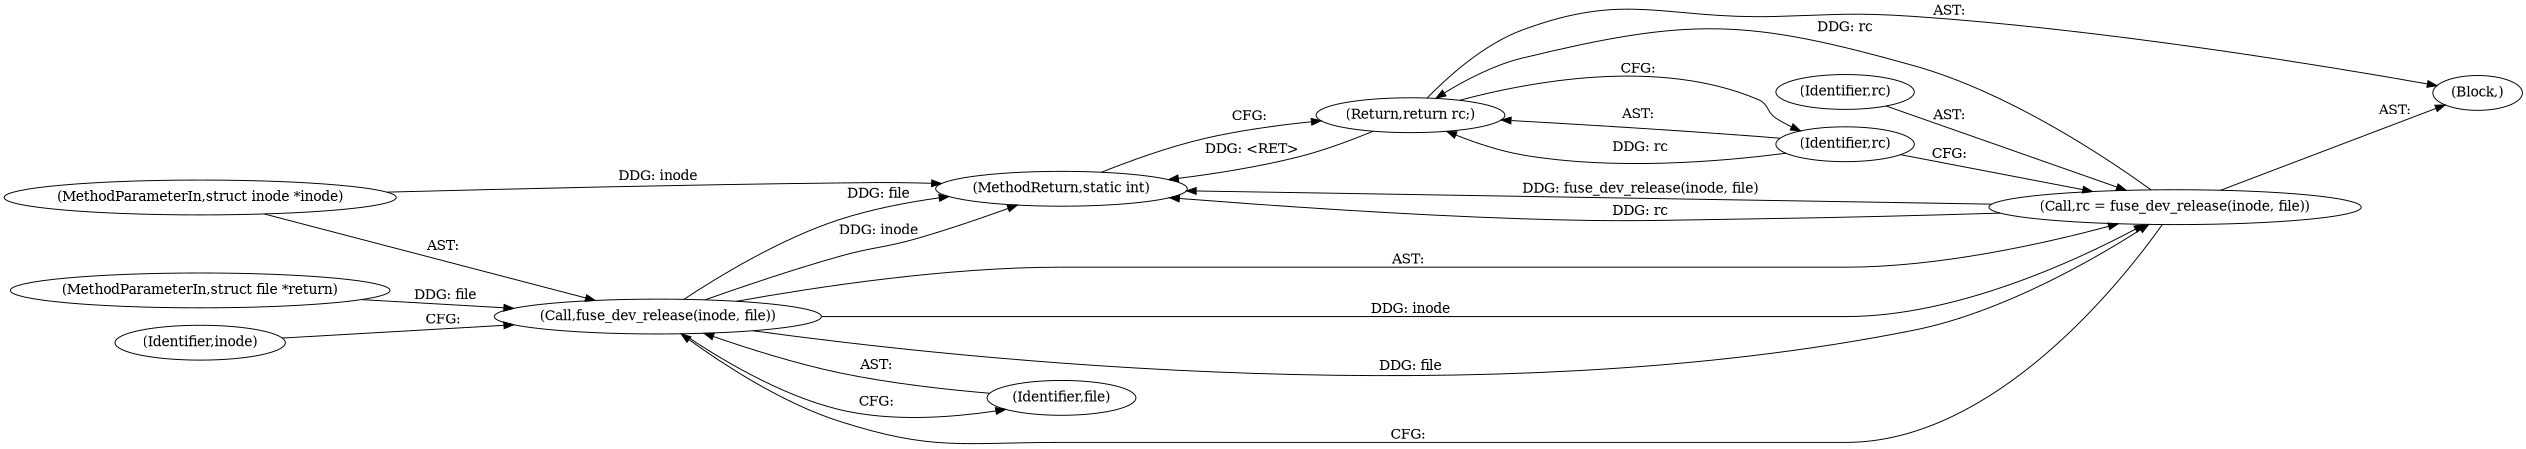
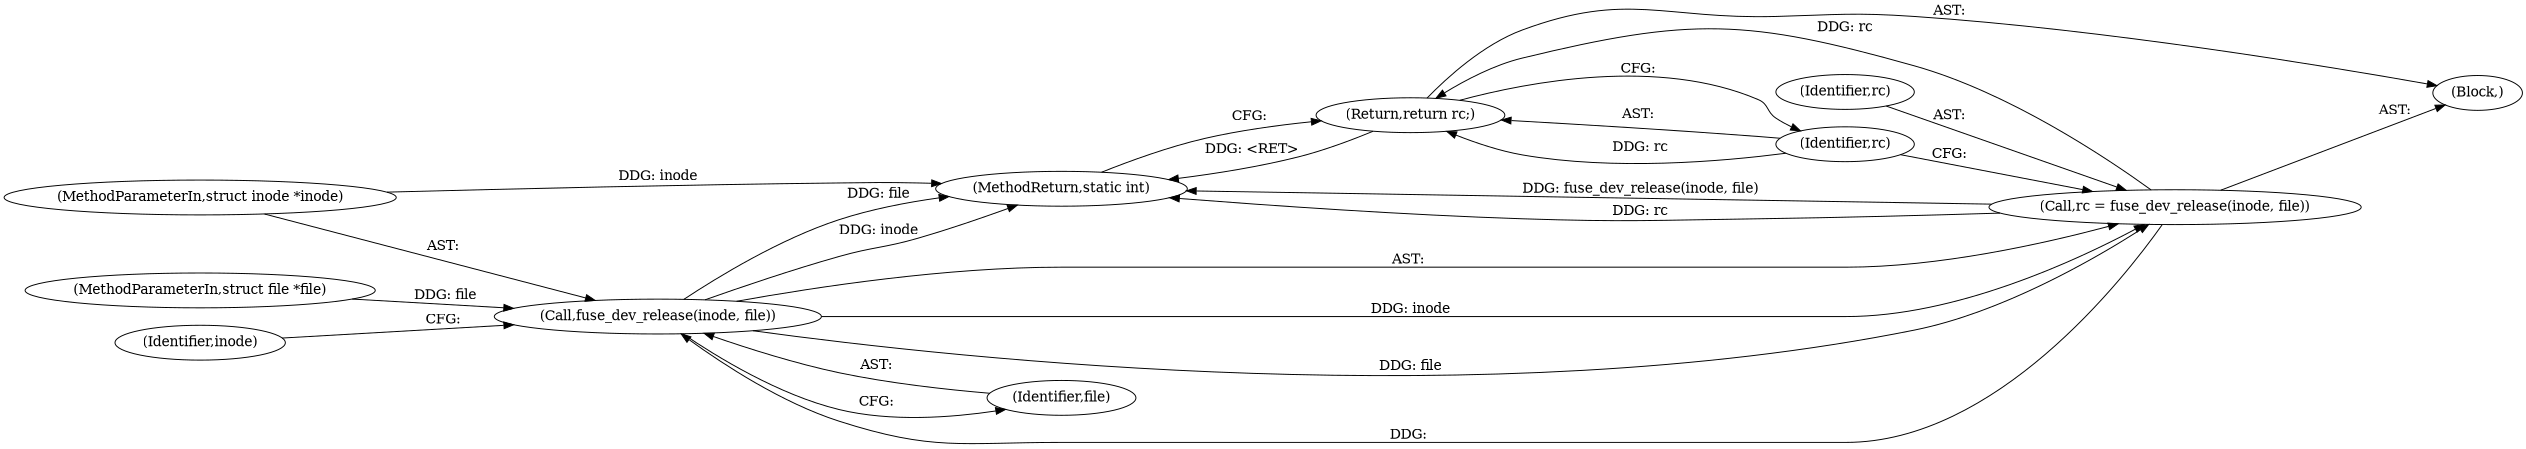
(200, 290) -> (200, 290)
(1410, 435) -> (1410, 435)
